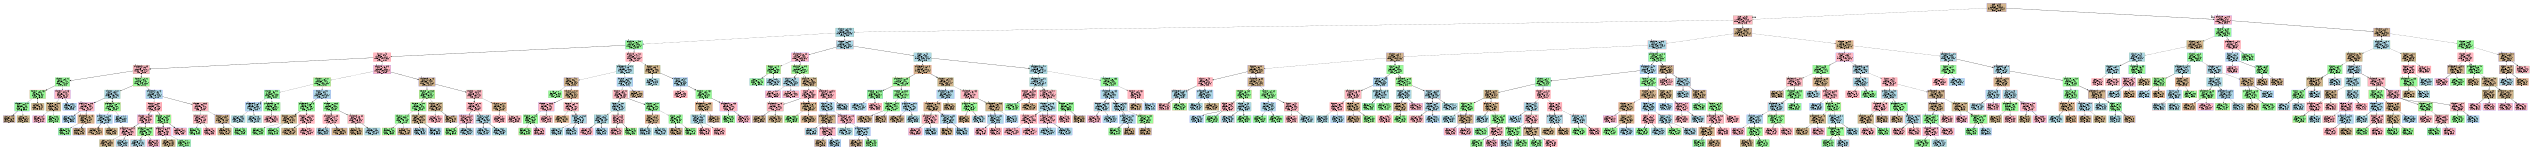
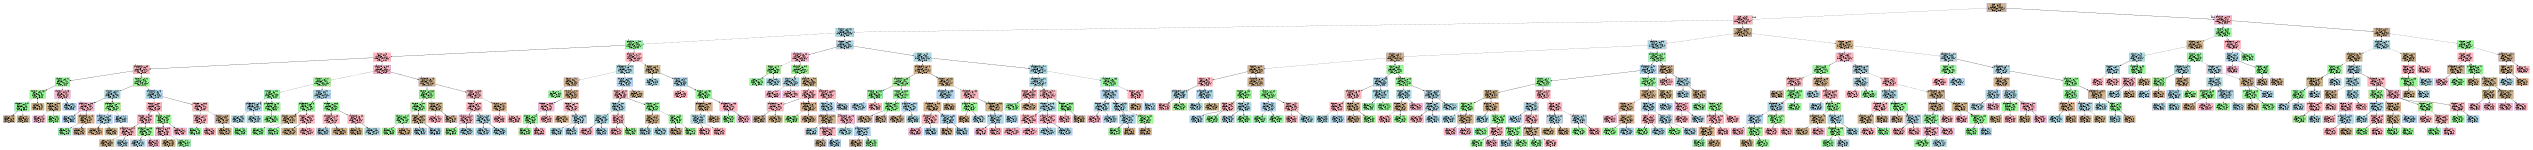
(271, 119) -> (271, 119)
